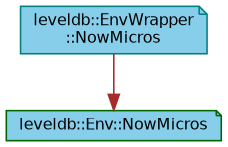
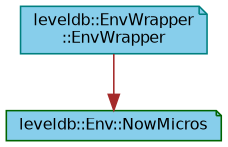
(114, 30) -> (114, 30)
